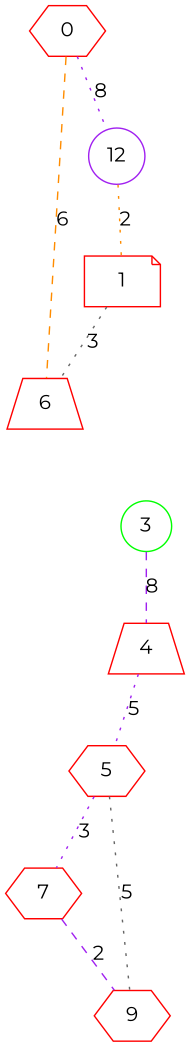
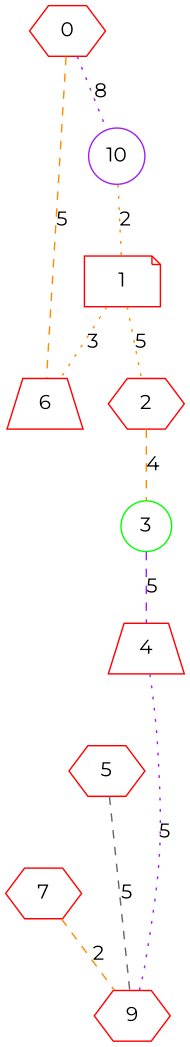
(117, 156) -> (117, 156)
(63, 220) -> (63, 220)
(84, 343) -> (84, 343)
none -> (146, 404)
(153, 587) -> (153, 587)
(127, 710) -> (160, 833)
(75, 832) -> none
(120, 893) -> (120, 893)
(88, 955) -> (88, 955)
